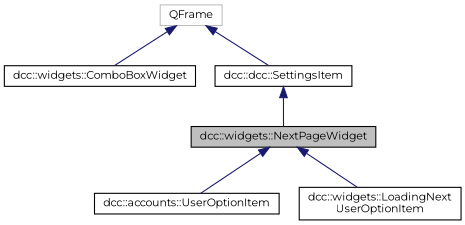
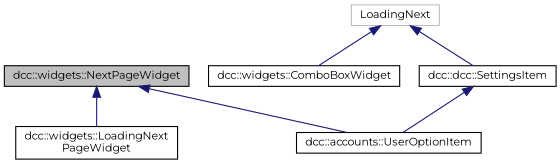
(191, 15) -> (395, 15)
(283, 112) -> (434, 112)
(380, 204) -> (97, 143)
